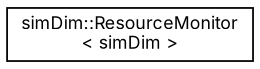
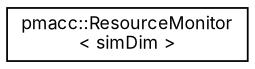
(130, 35) -> (127, 35)
